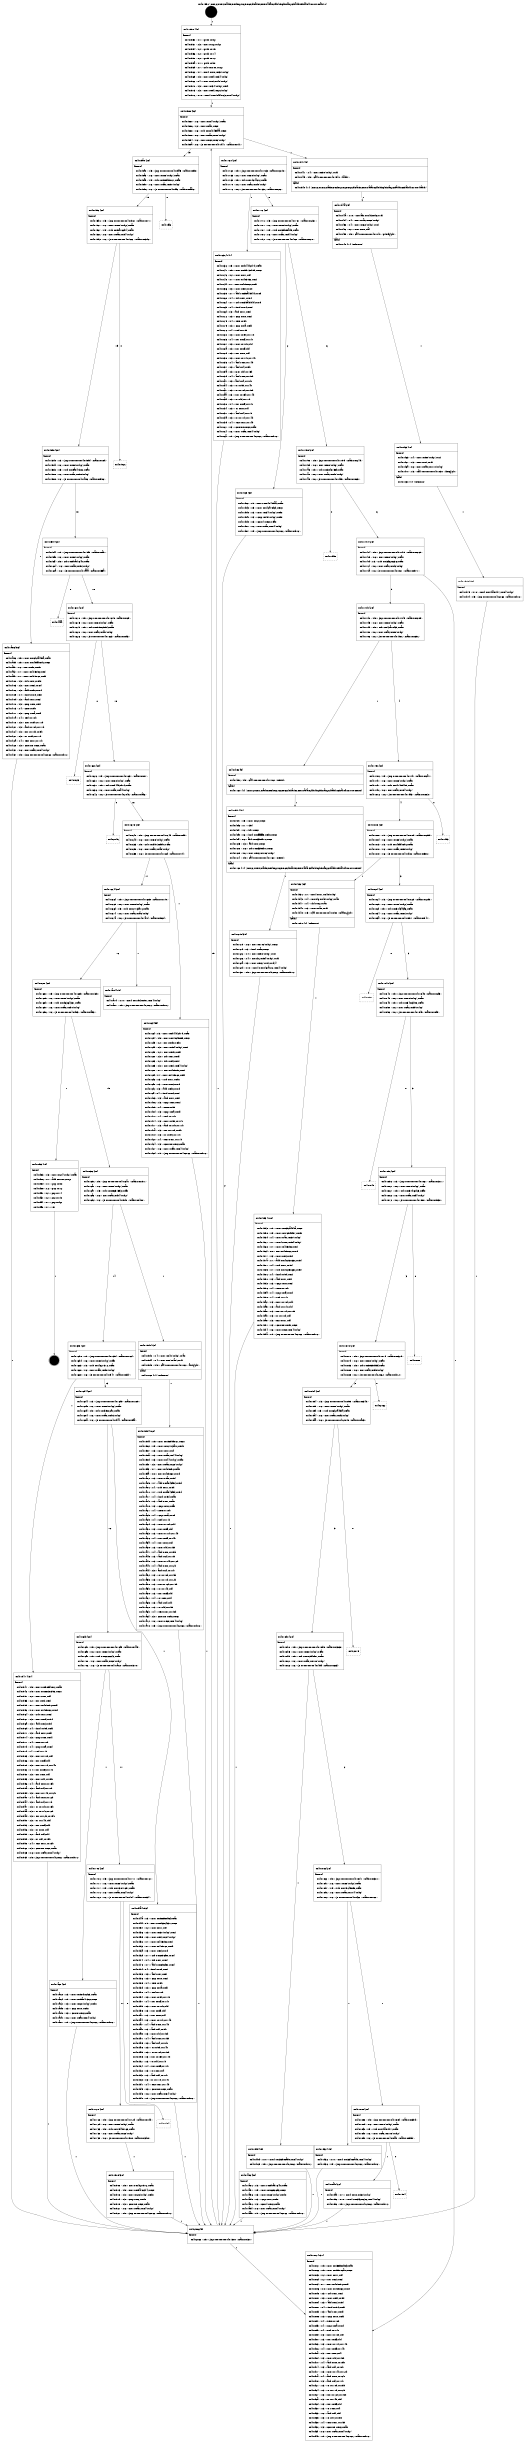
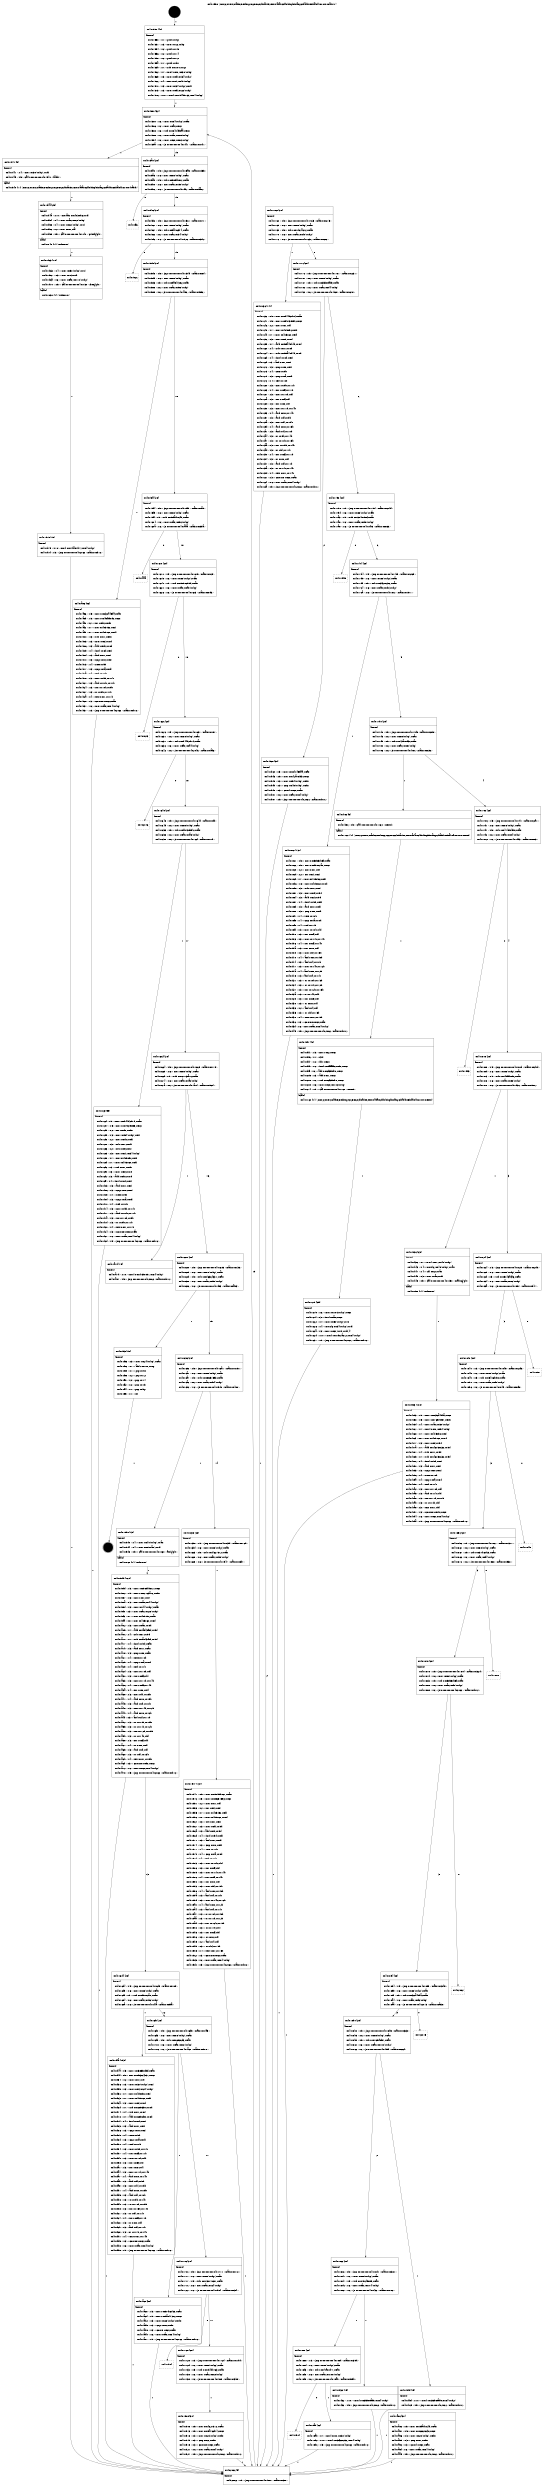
(105, 1382) -> (145, 1874)
(267, 2279) -> (272, 1750)
